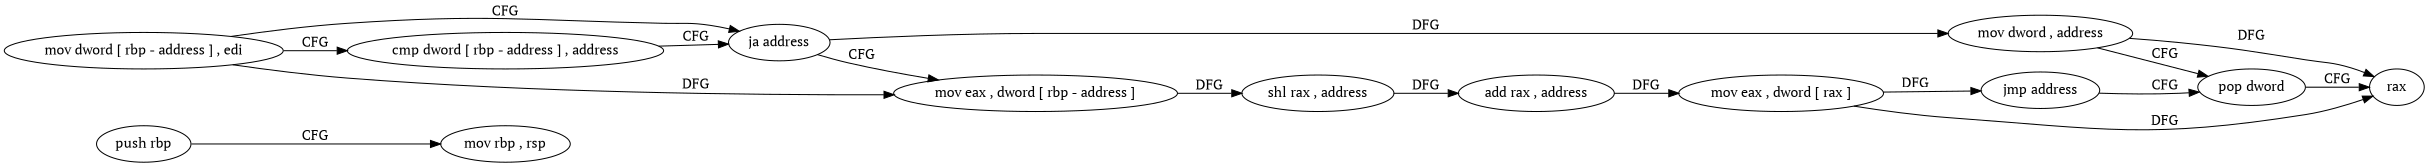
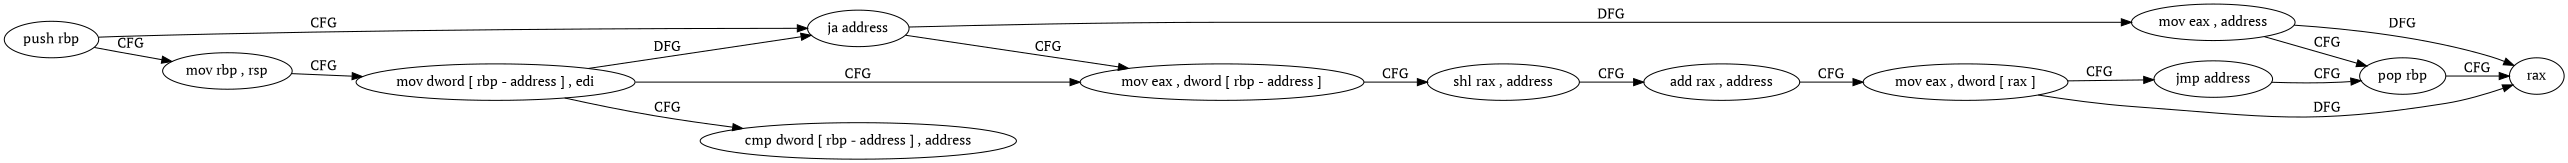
(505, 12) -> (668, 47)
(2040, 33) -> (2213, 22)
(688, 45) -> (448, 30)
none -> (322, 75)
(1916, 84) -> (2100, 72)
(696, 85) -> (858, 75)
(1210, 86) -> (1396, 75)
(1426, 86) -> (1612, 75)
(1647, 86) -> (1831, 75)
(2252, 87) -> (2403, 76)
